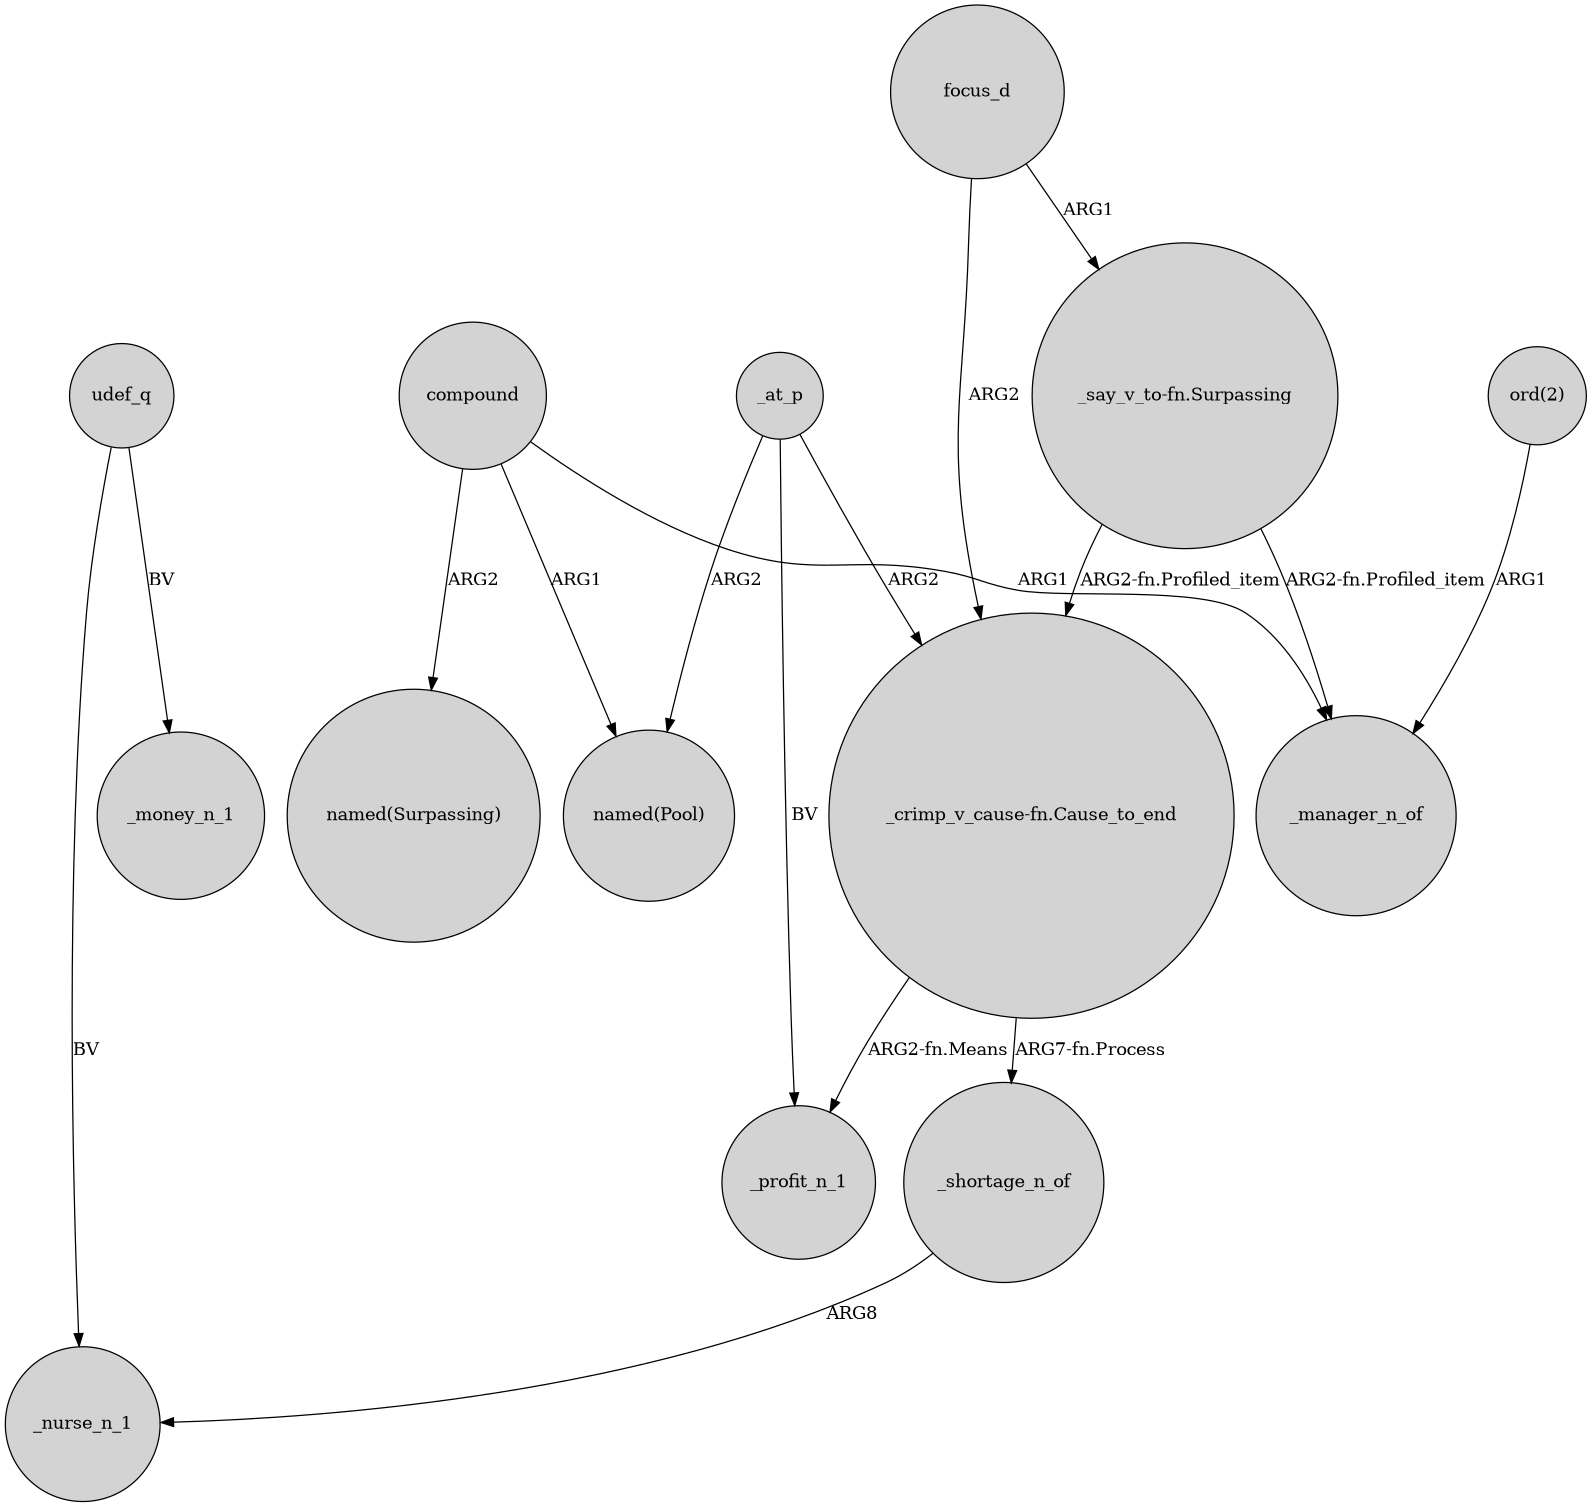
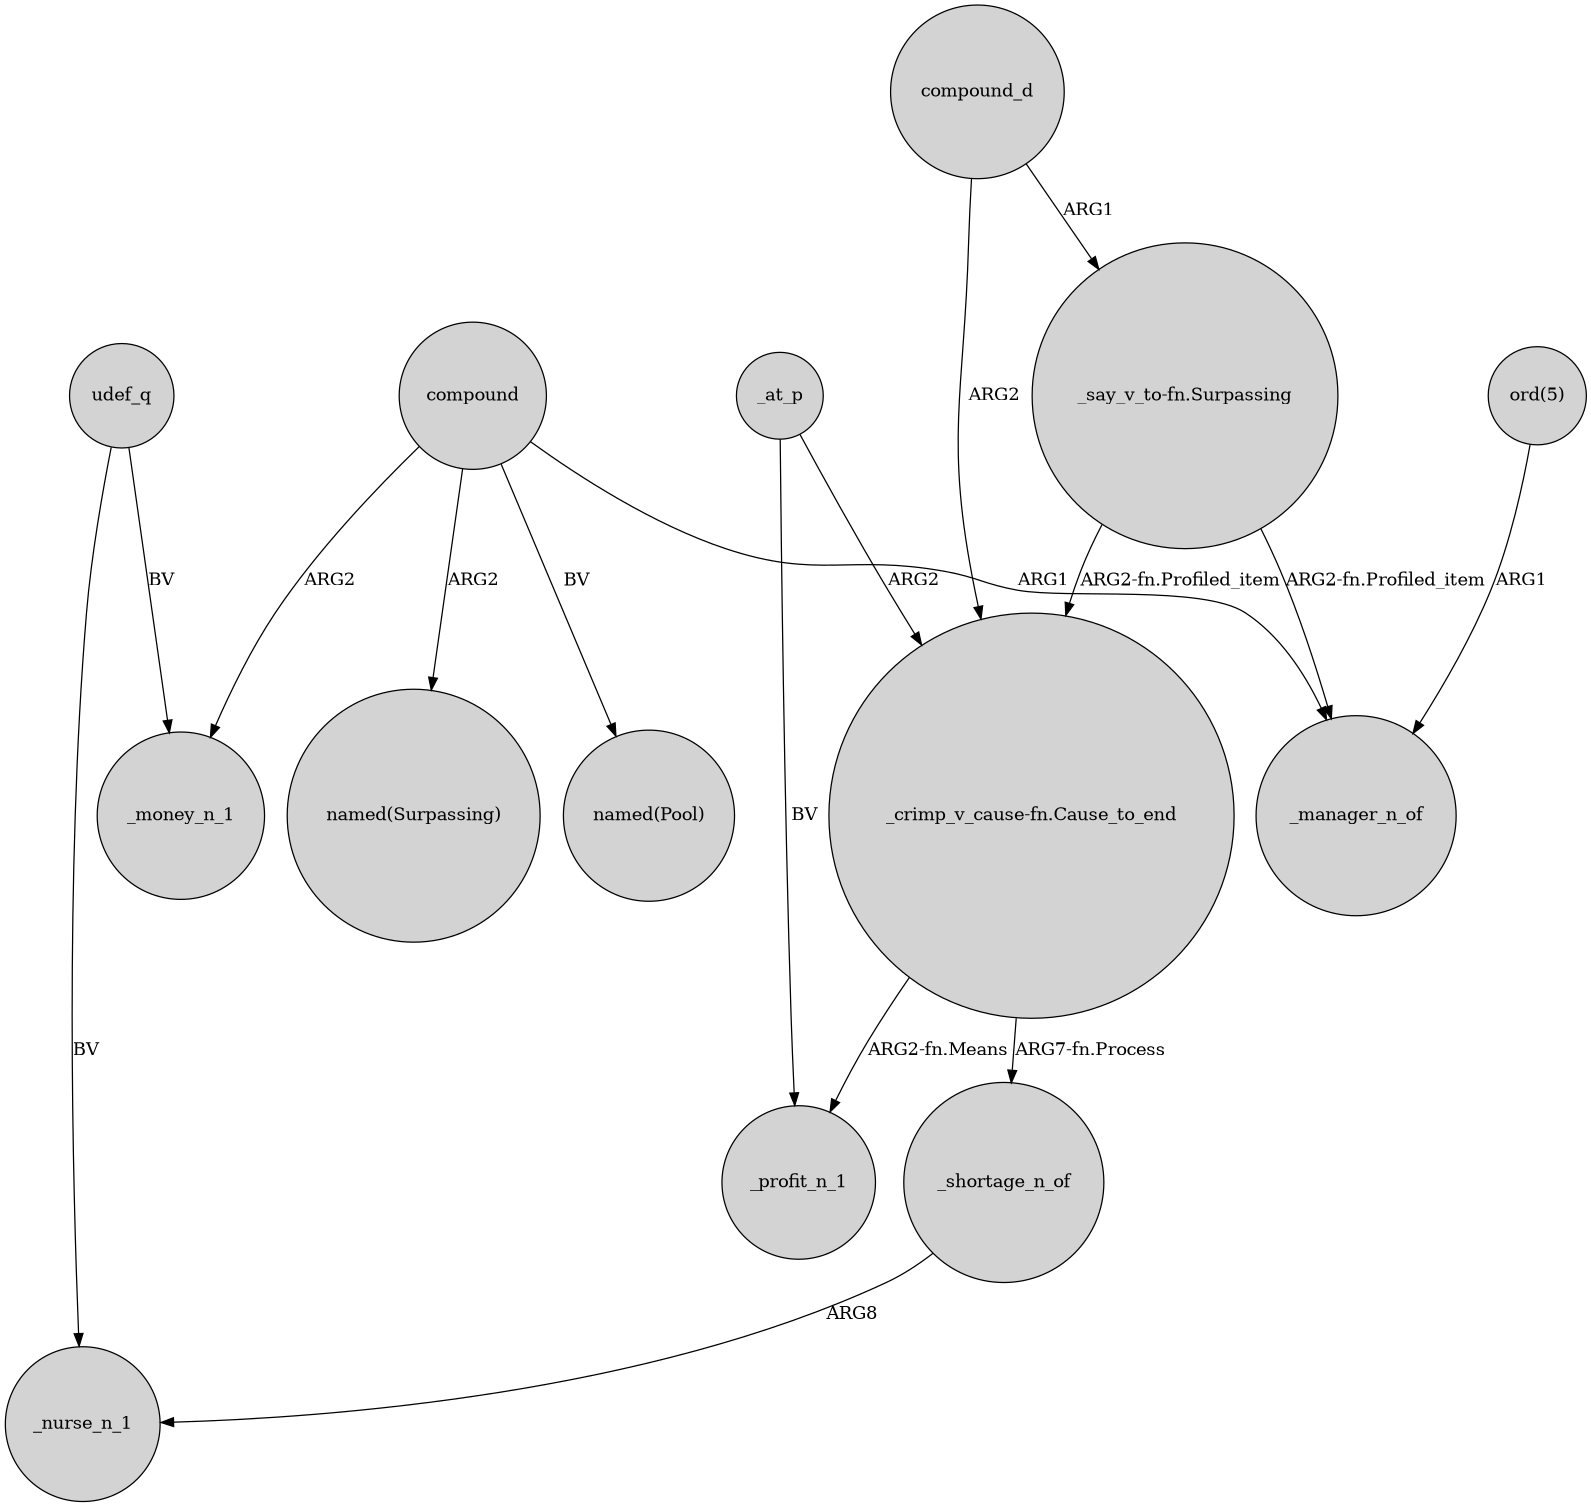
(977, 92) -> (977, 92)
(1537, 396) -> (1537, 396)
none -> (302, 575)
(709, 575) -> none
(577, 581) -> (577, 581)
